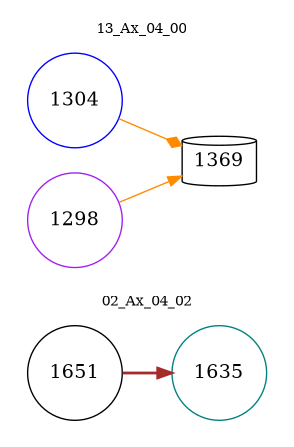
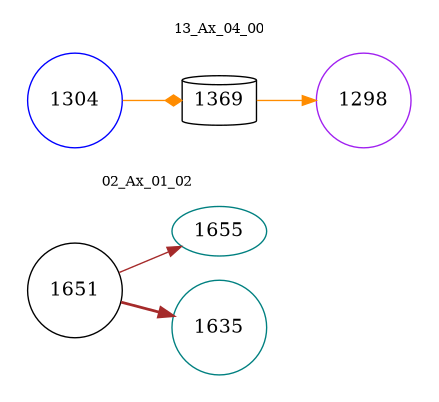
(144, 192) -> (279, 100)
none -> (219, 231)
(147, 302) -> (147, 182)
